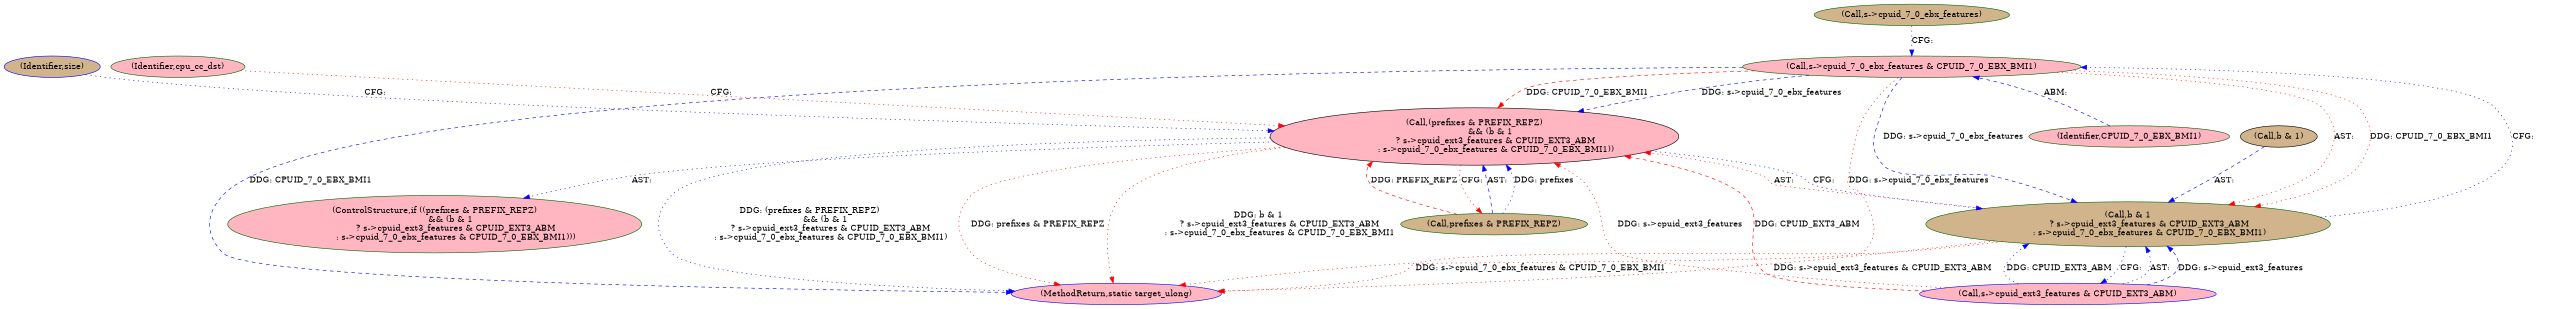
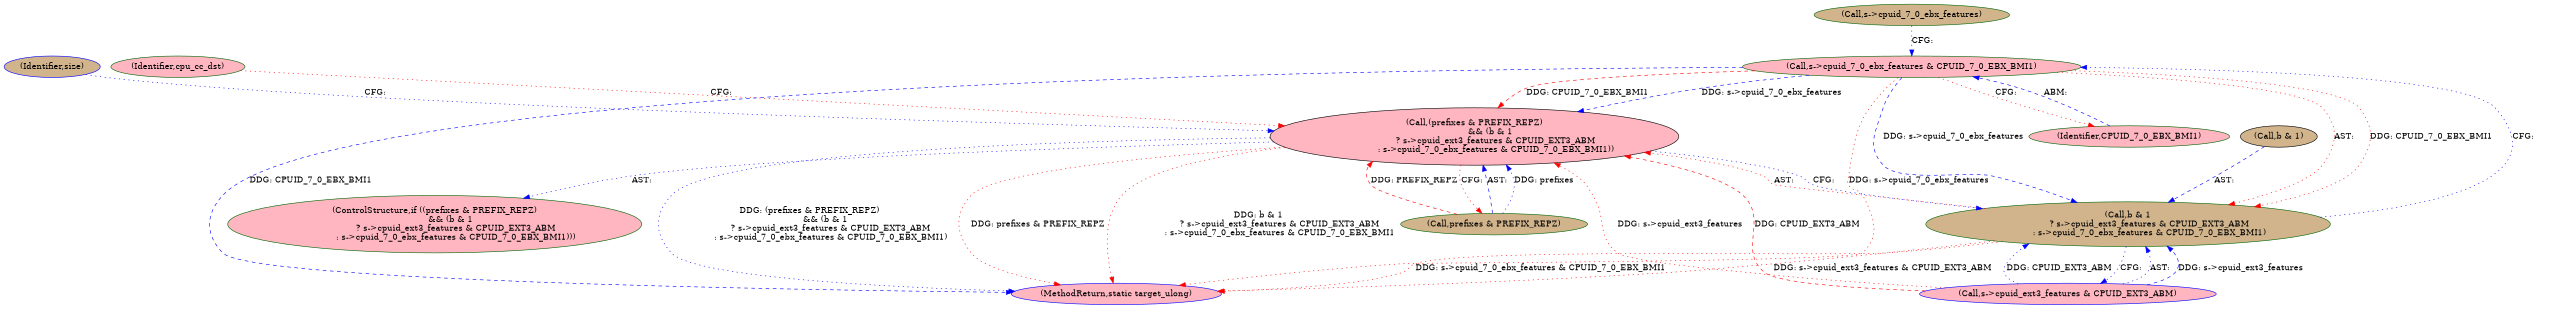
none -> (2013, 103)
